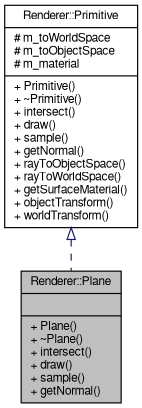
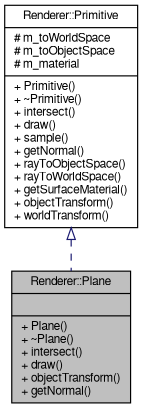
(58, 378) -> (71, 378)
